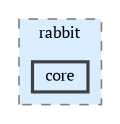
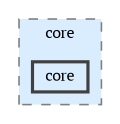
(60, 34) -> (60, 34)
